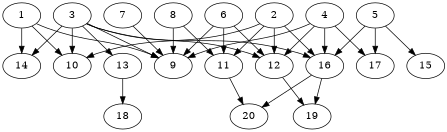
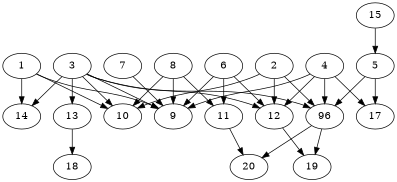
(255, 35) -> none
(398, 38) -> (375, 37)
(325, 66) -> (325, 116)
none -> (154, 85)
